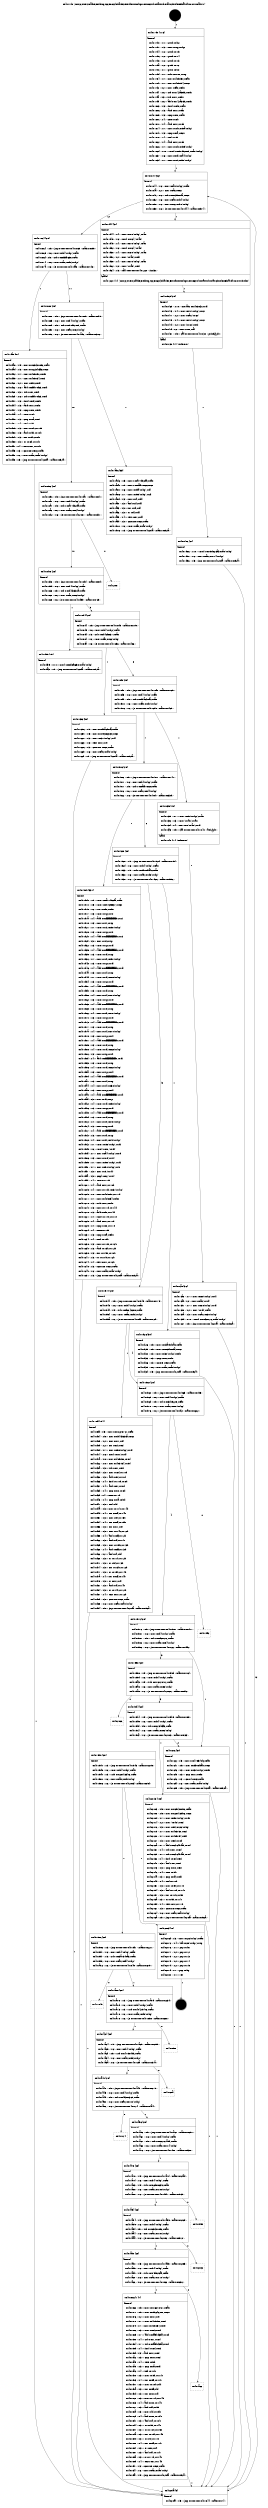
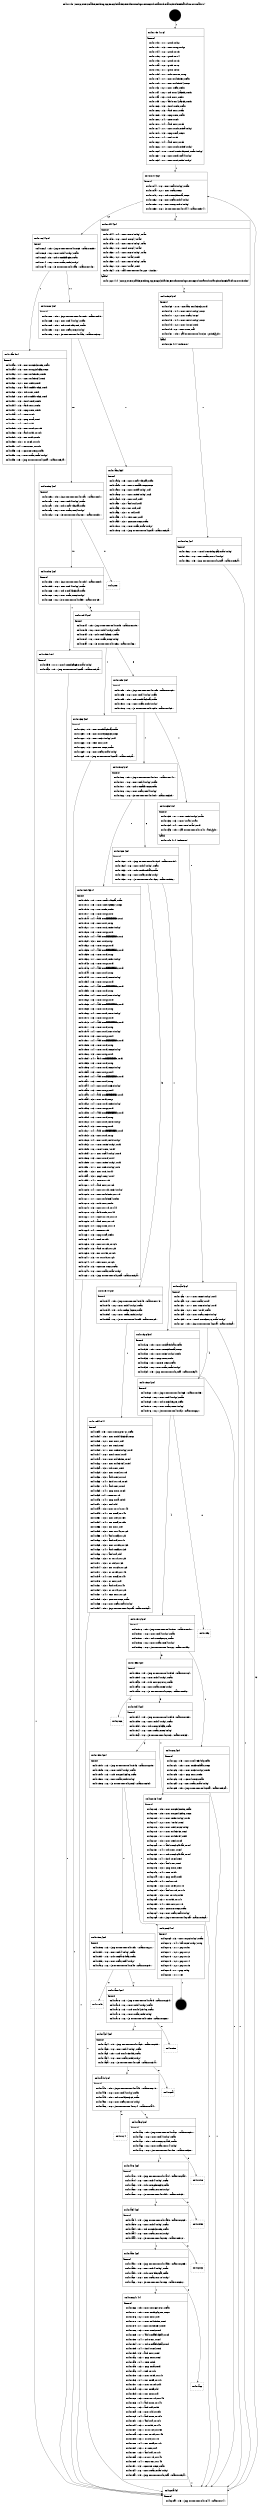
(129, 1354) -> (207, 1353)
none -> (66, 1624)
(176, 1742) -> (141, 1745)
(122, 2121) -> (120, 2122)
none -> (198, 2180)
